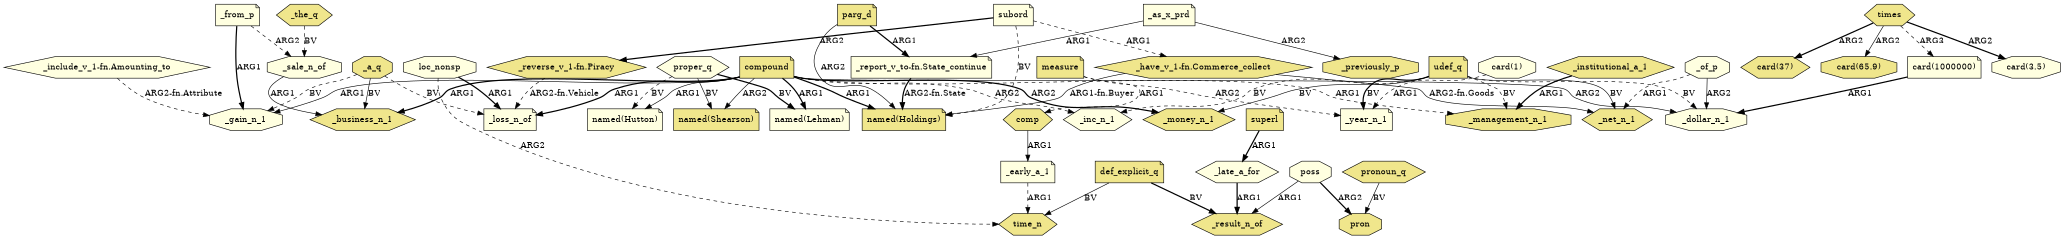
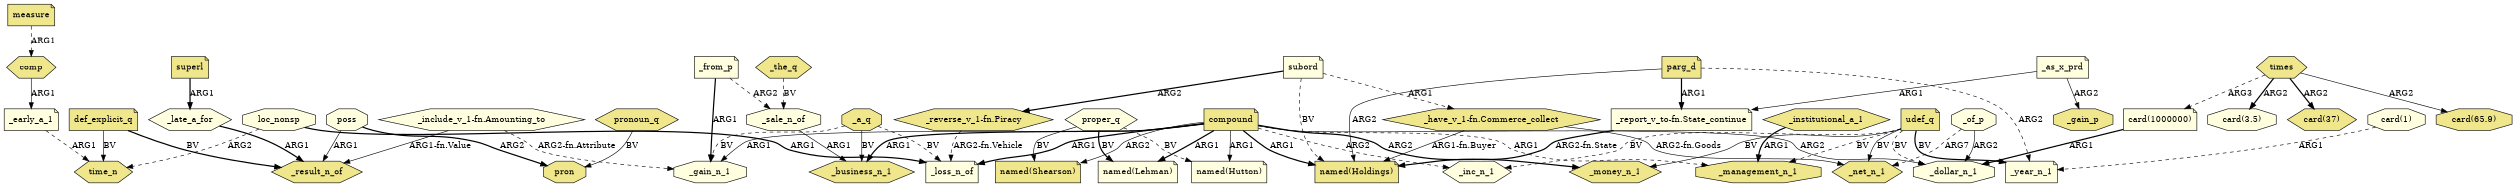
(1371, 67) -> (2083, 120)
(1655, 94) -> (1957, 146)
(1209, 97) -> (1881, 78)
none -> (399, 146)
